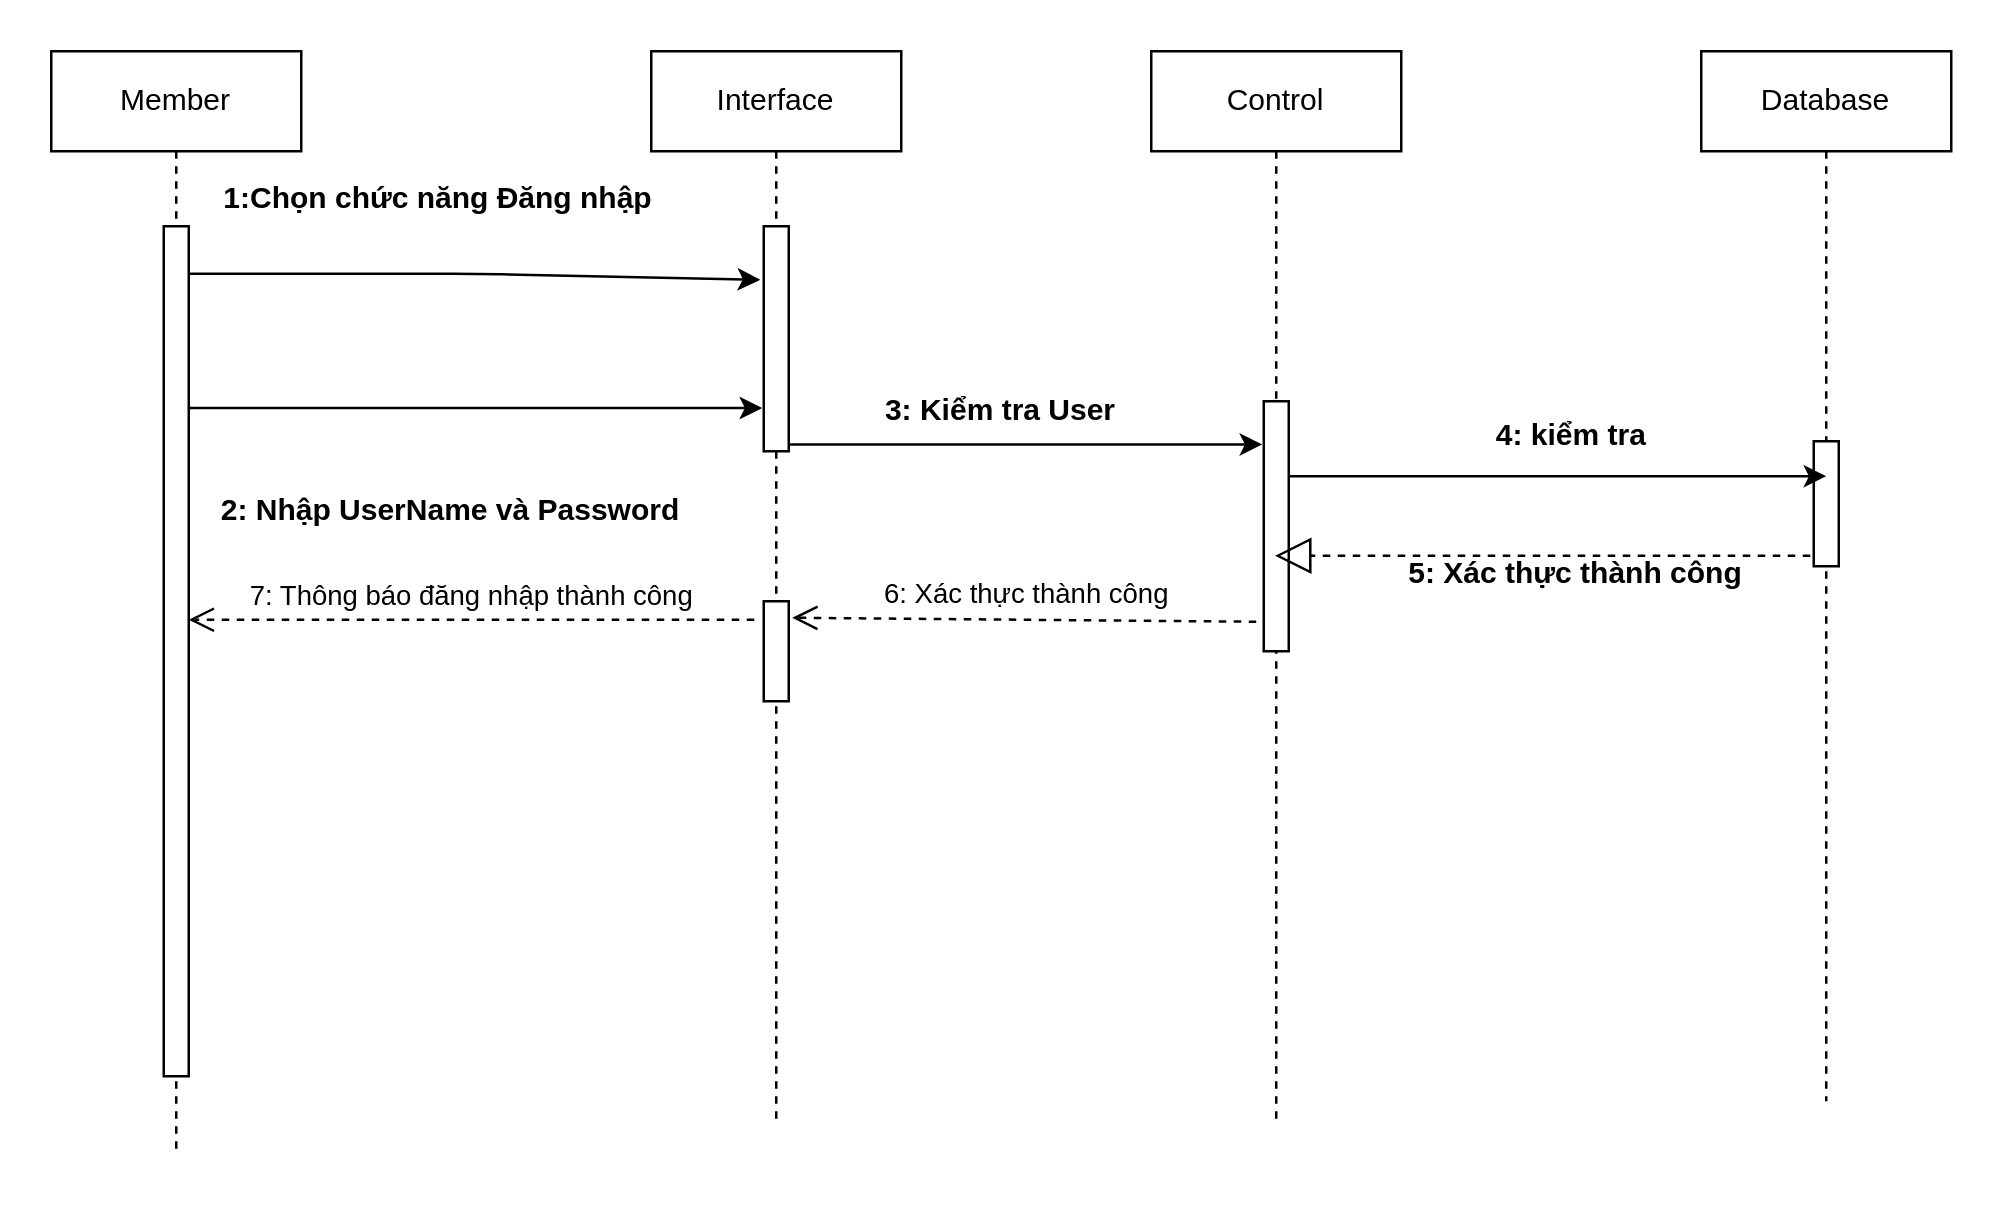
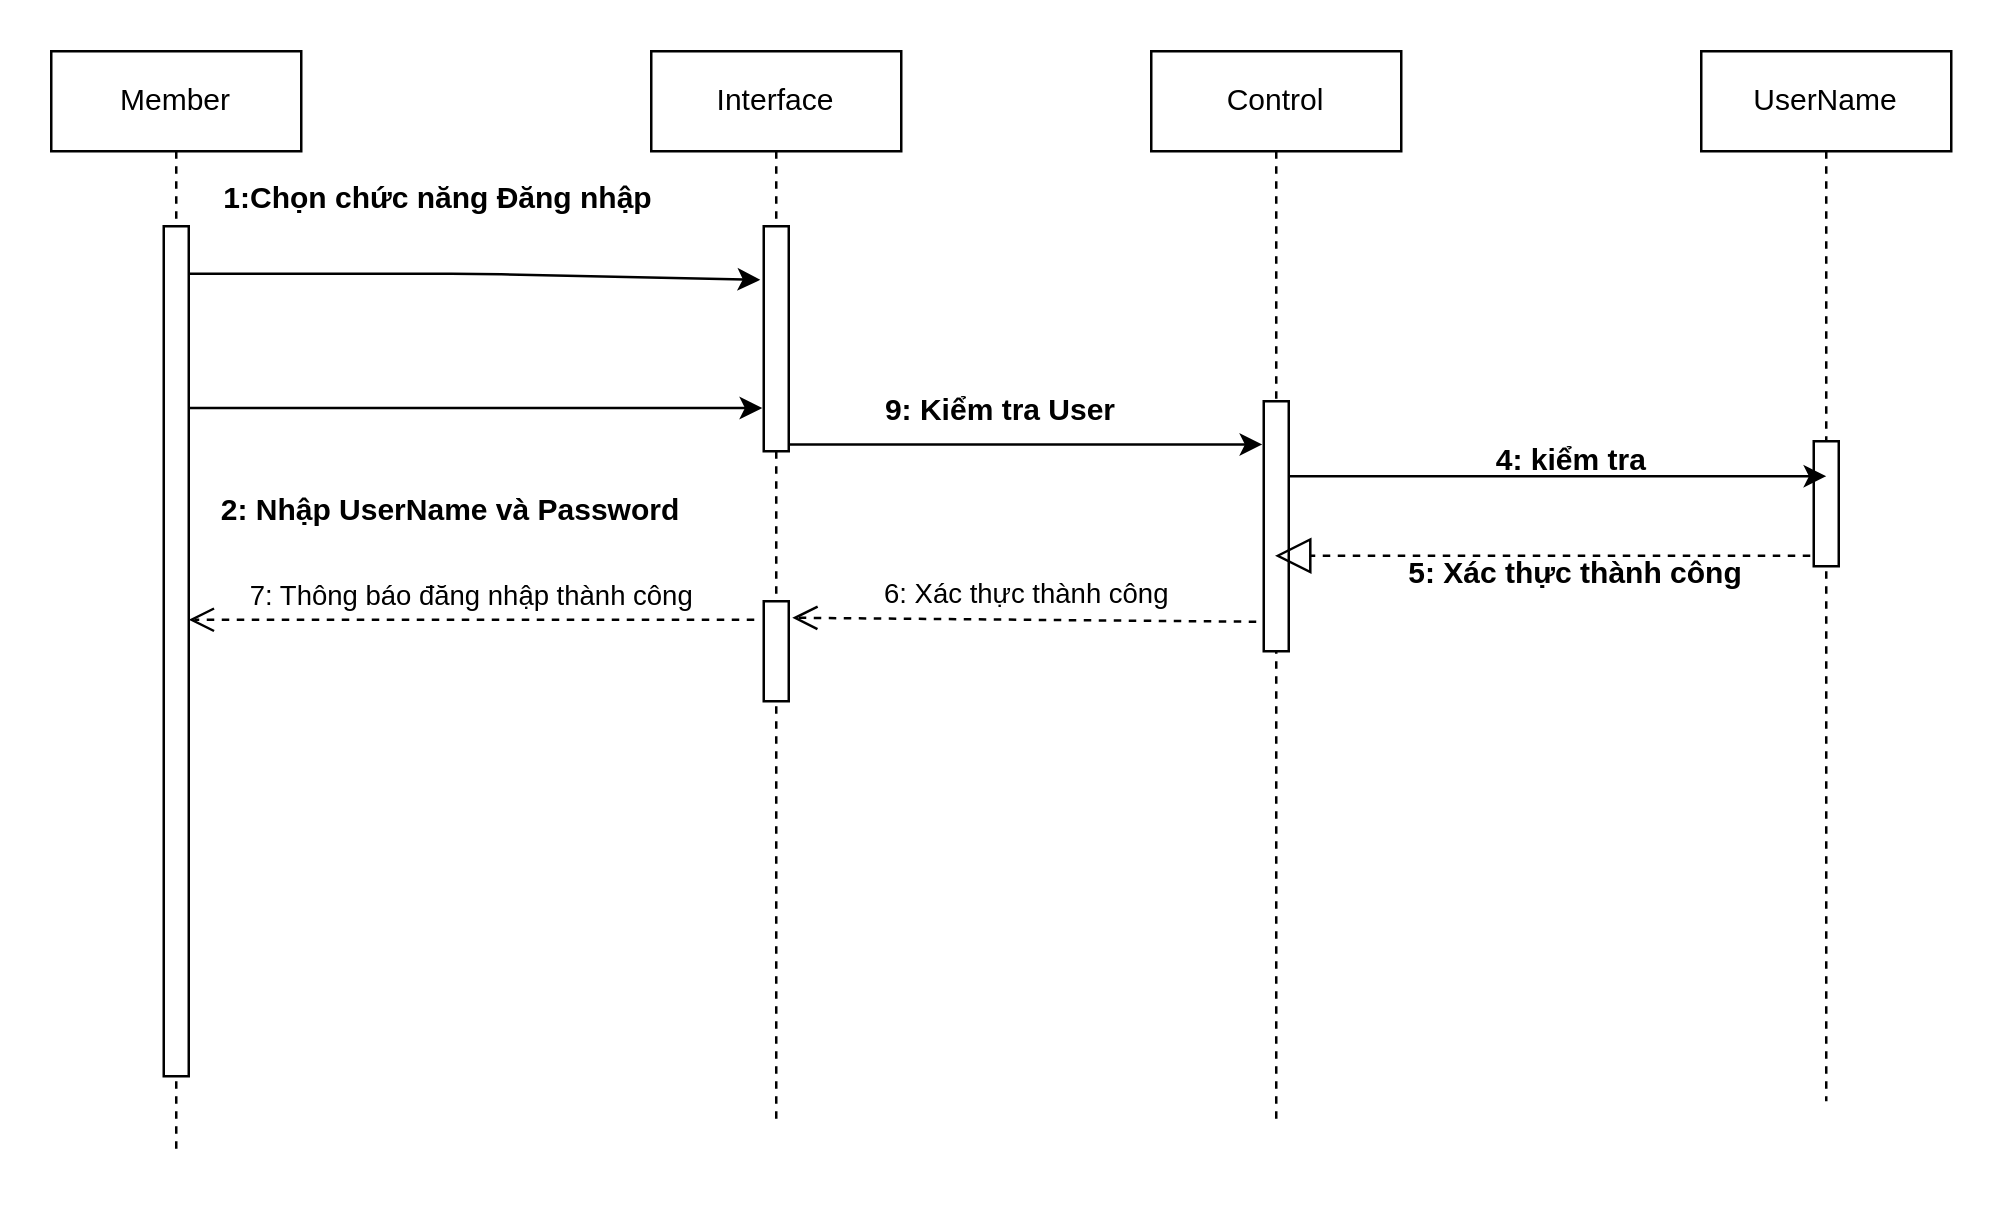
(1826, 101) -> (1826, 101)
(1000, 410) -> (1000, 410)
(1576, 434) -> (1576, 459)
